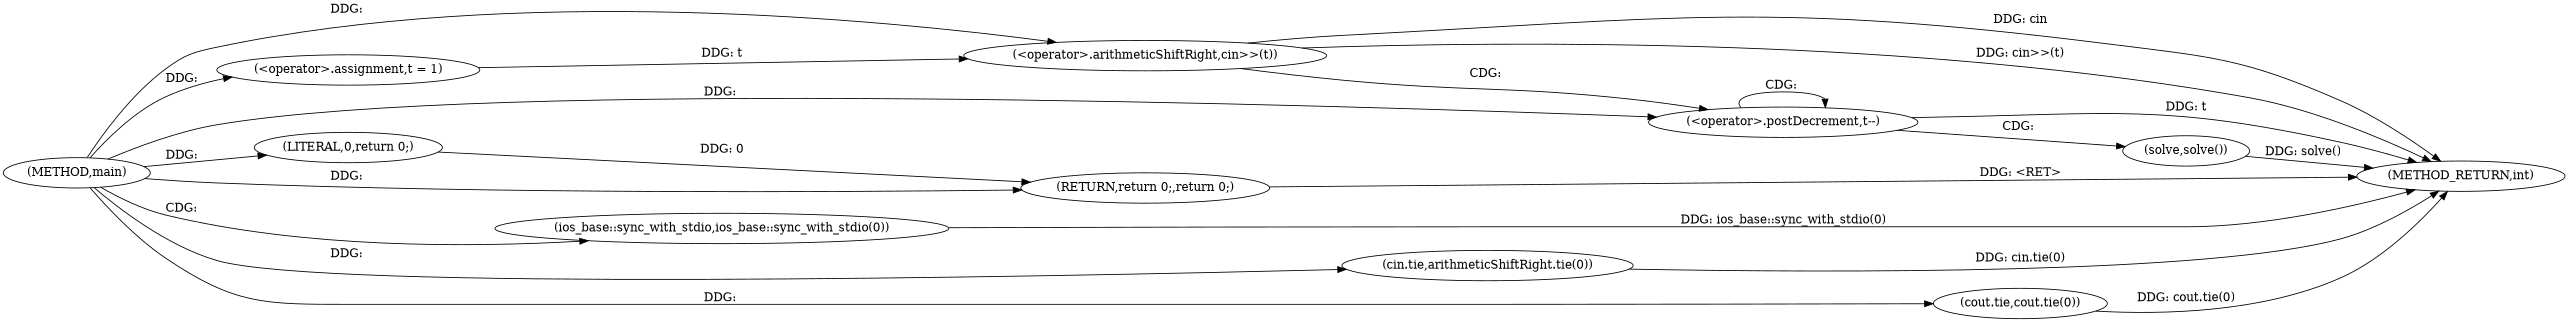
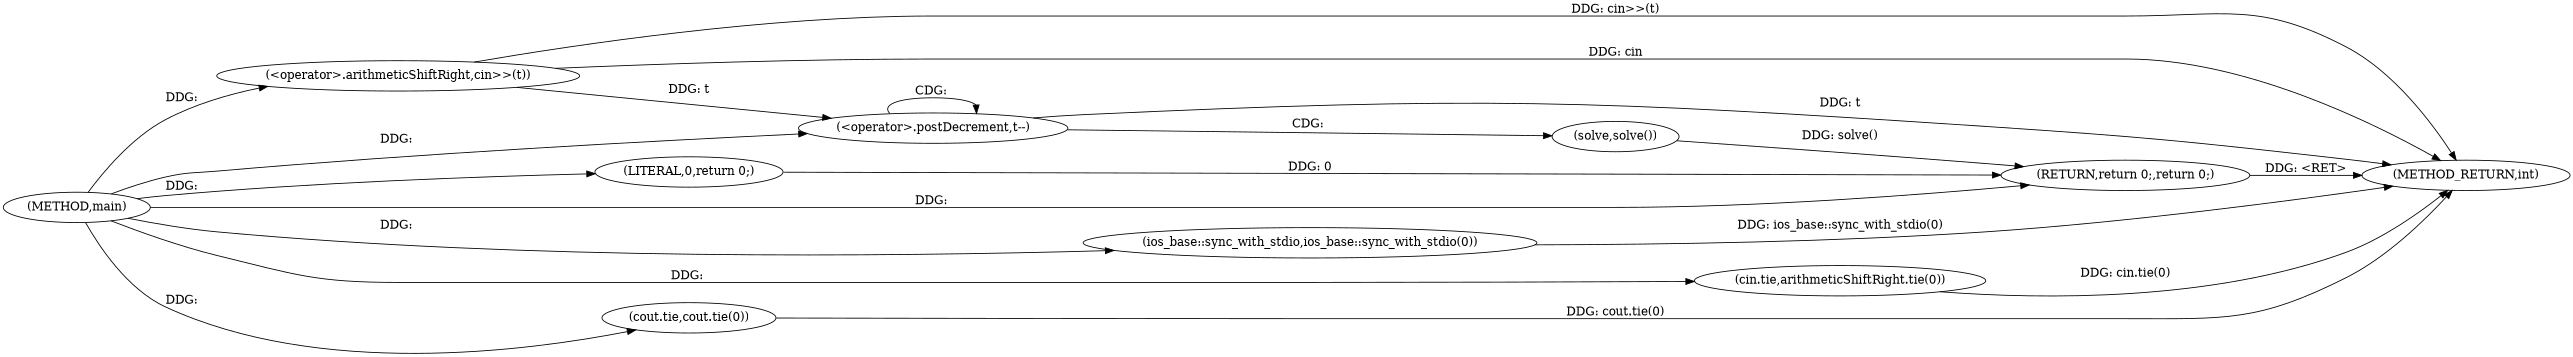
(348, 70) -> none
(1488, 74) -> (689, 90)
(2305, 162) -> (1846, 153)
(184, 209) -> (398, 226)
